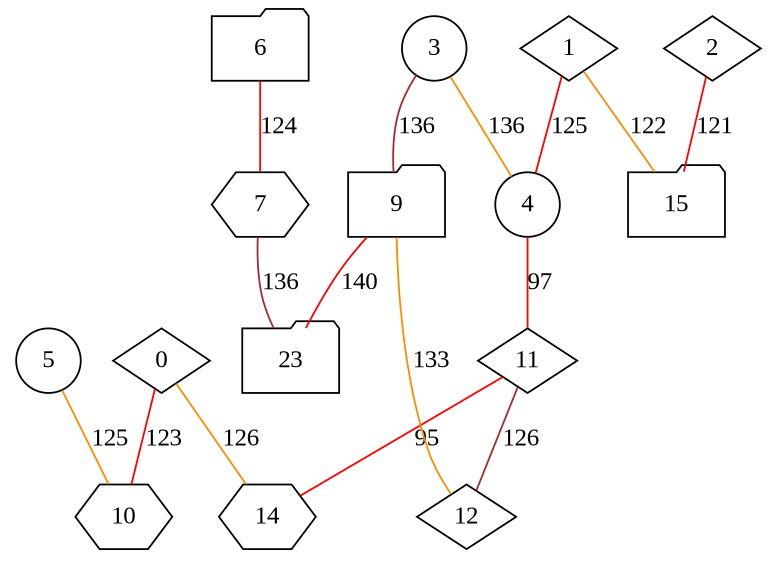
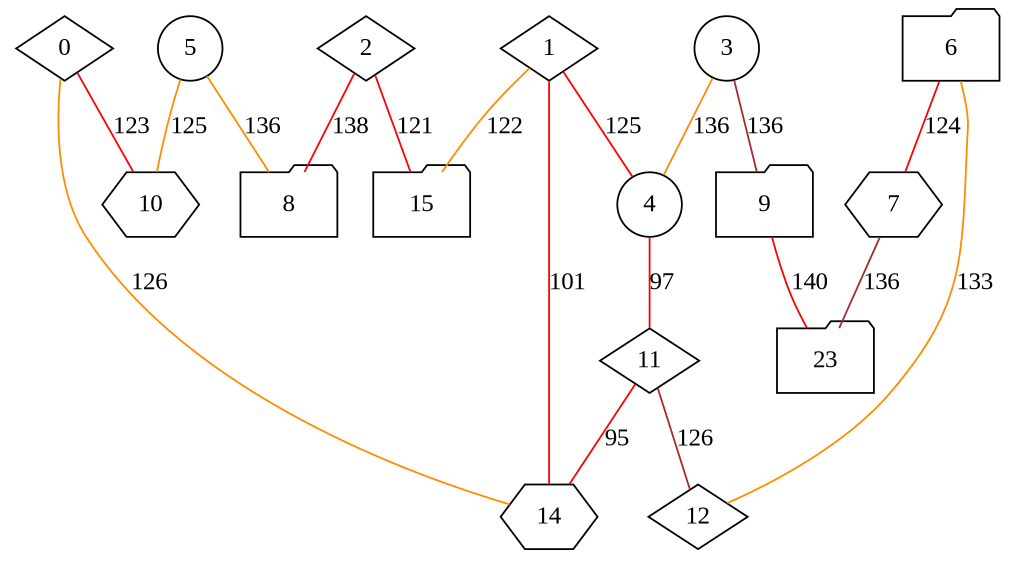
none -> (289, 205)
none -> (549, 283)
(409, 370) -> (929, 339)
